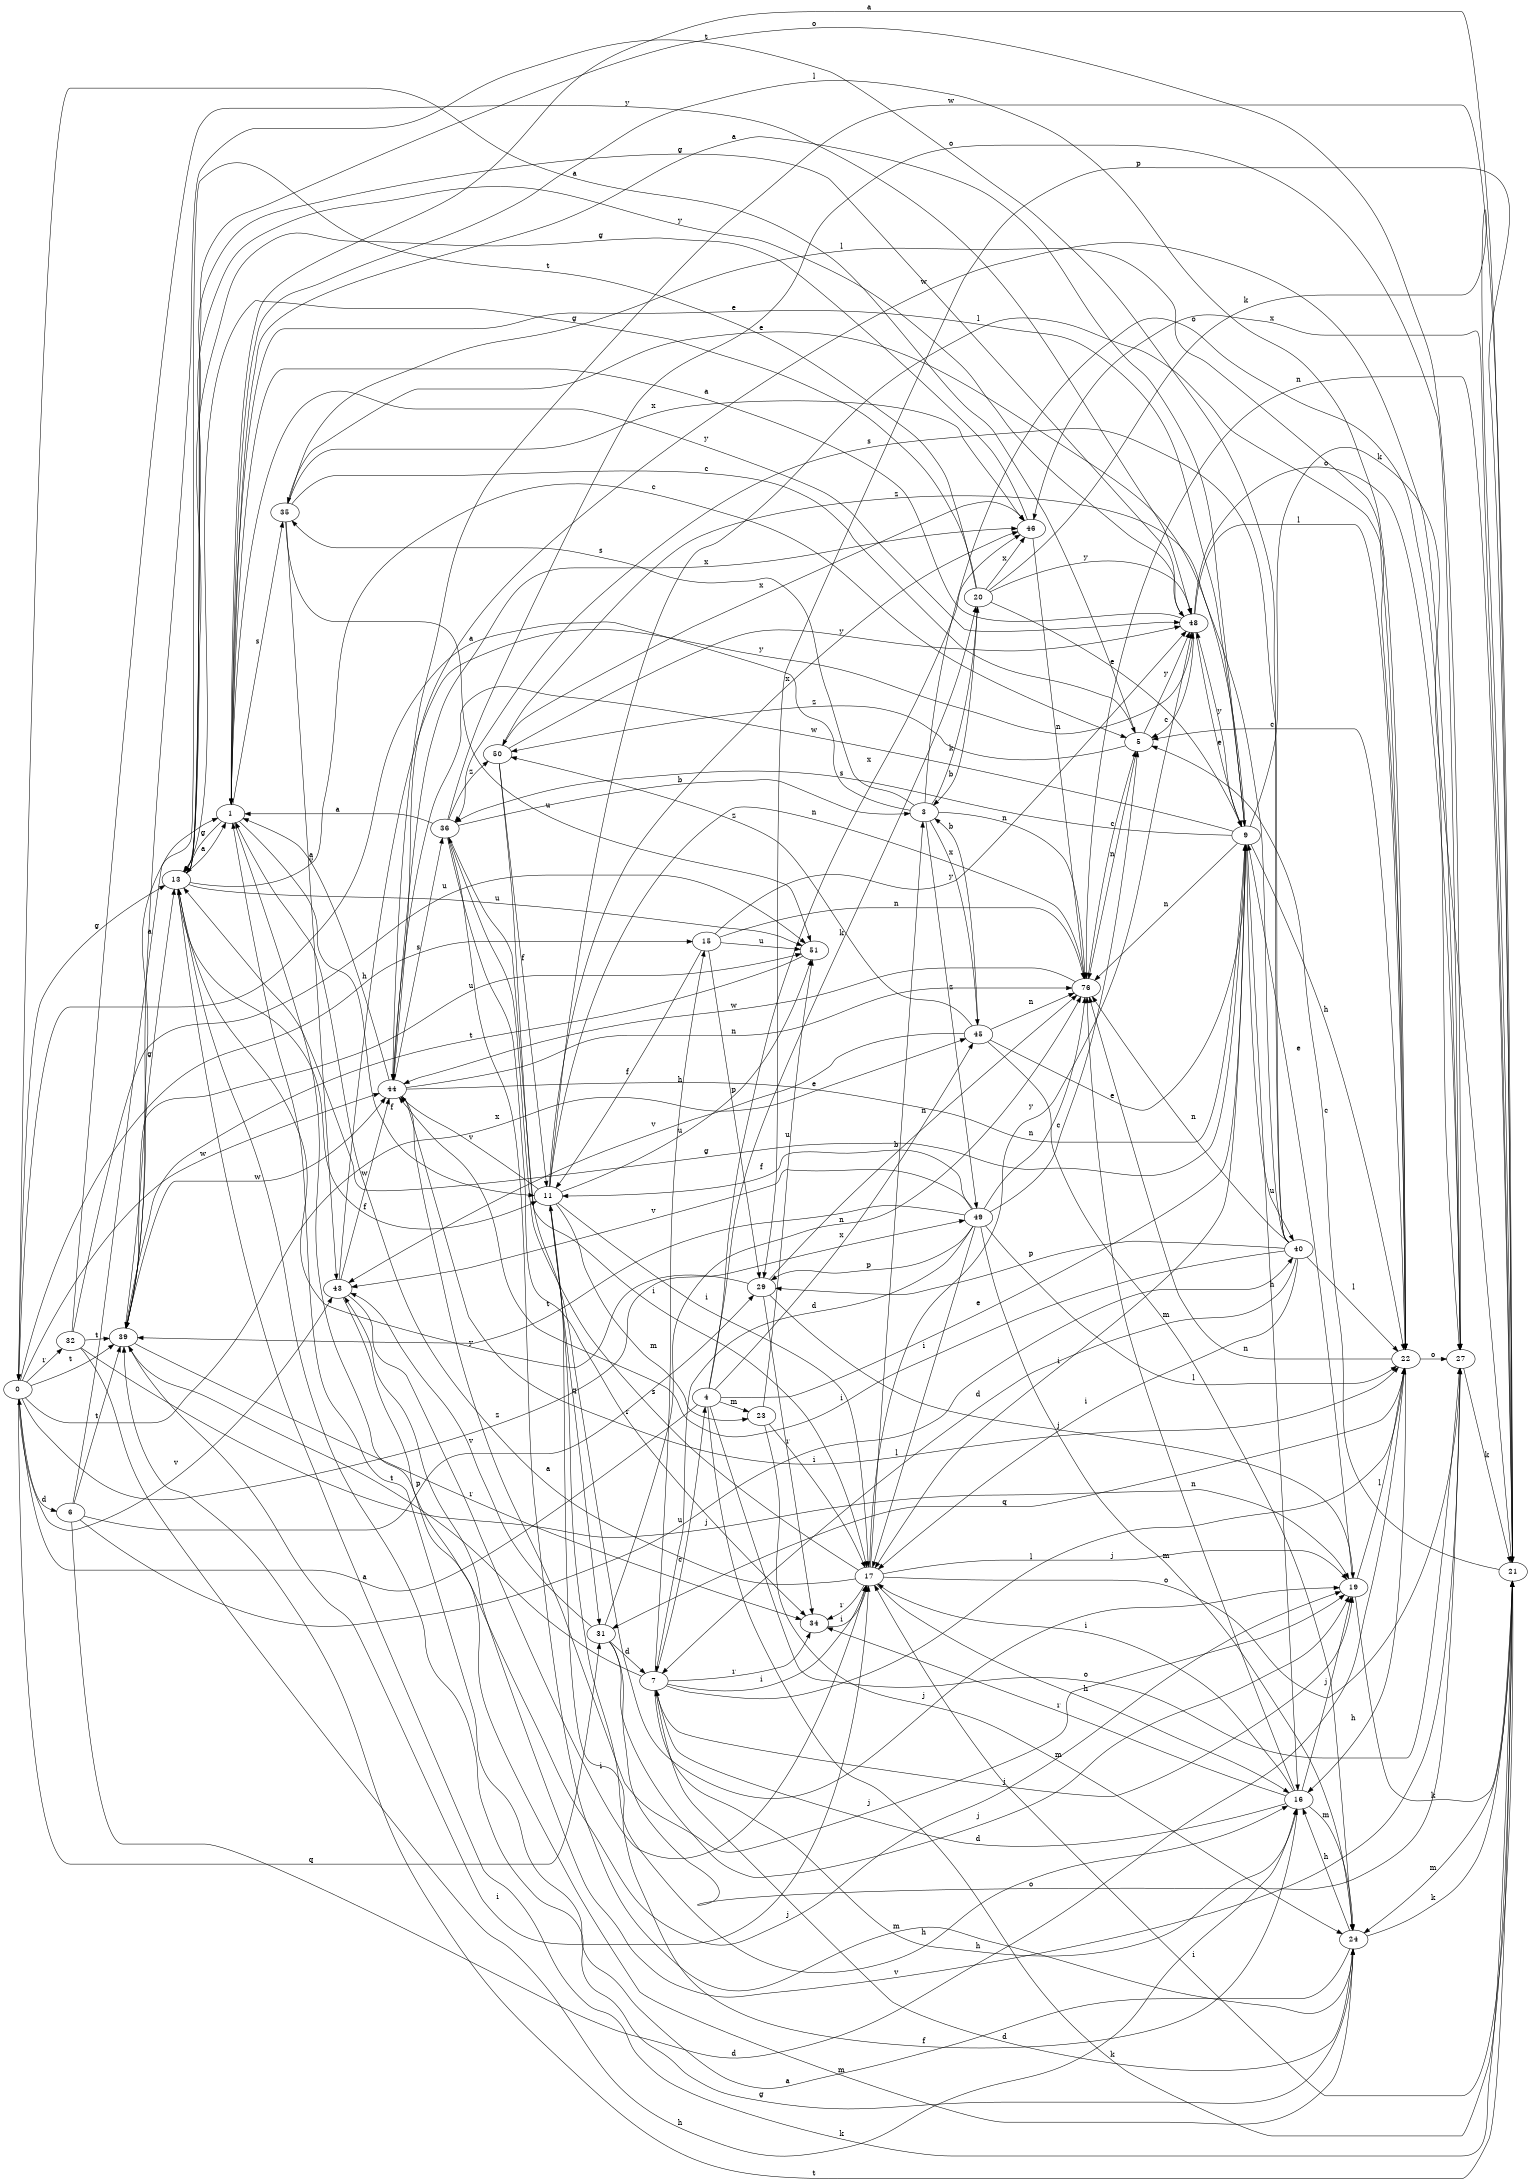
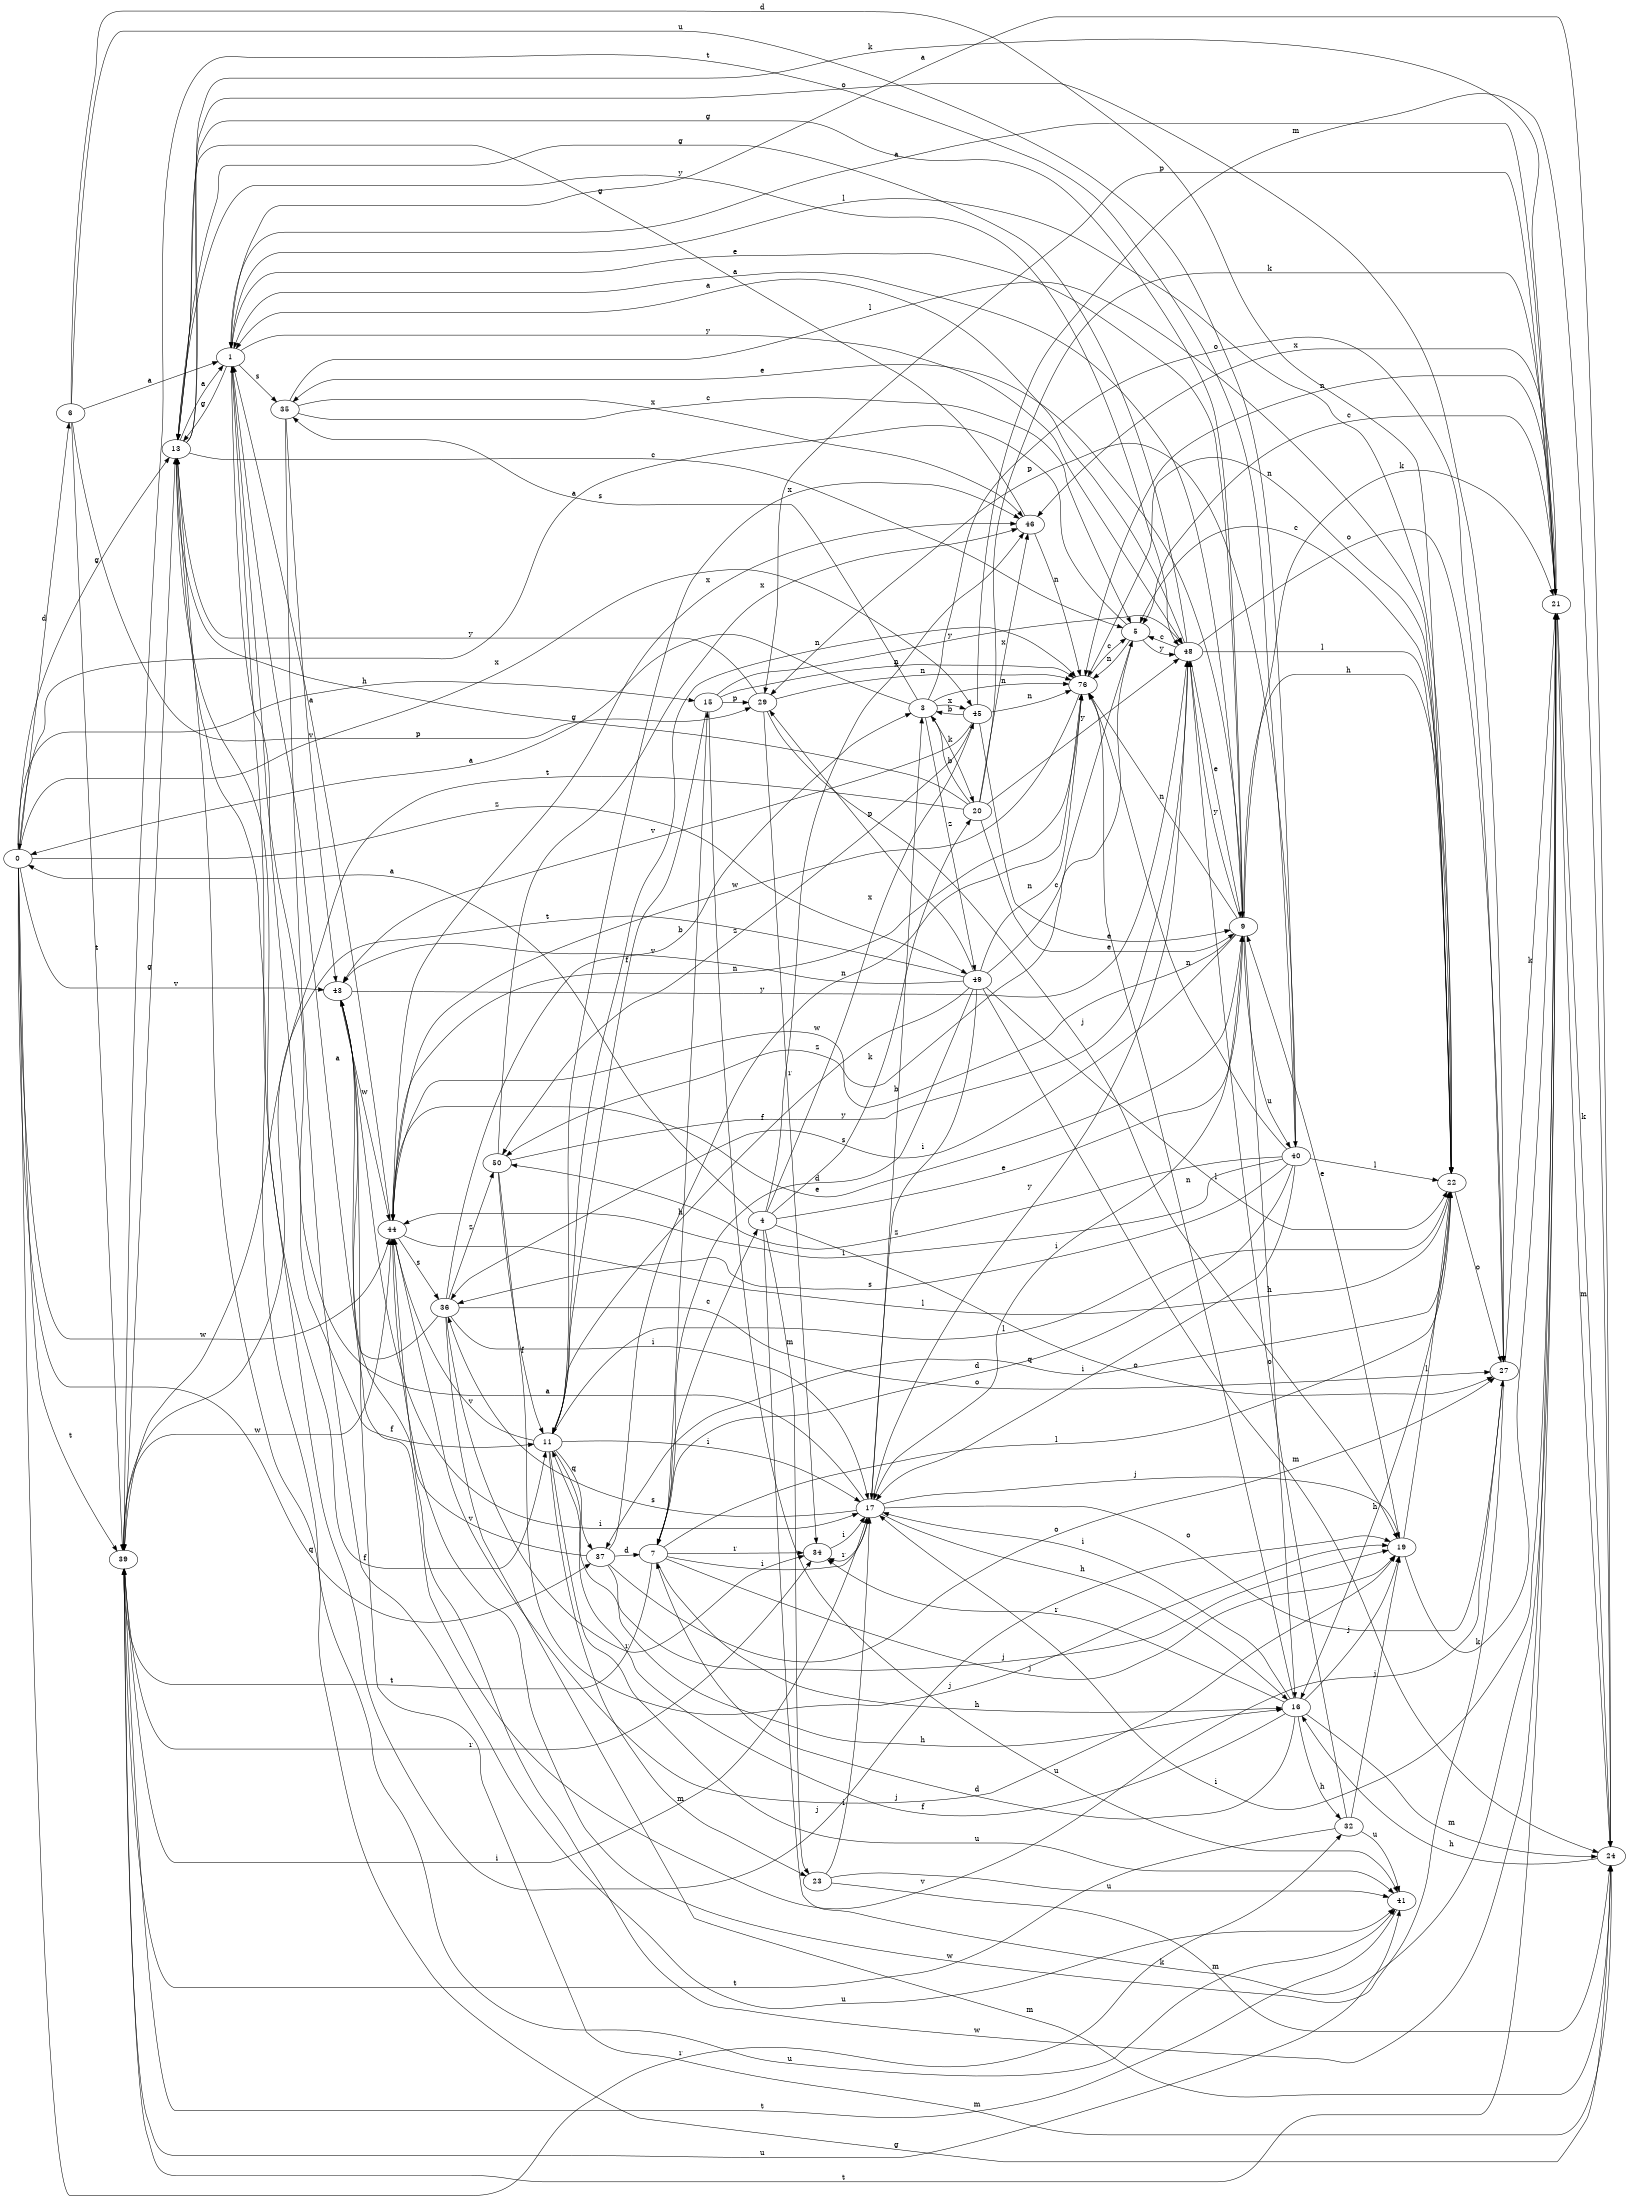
(628, 103) -> (1270, 1362)
(814, 951) -> (1402, 1901)
(601, 1634) -> (601, 1557)
(964, 2030) -> none
(590, 2050) -> (1311, 1769)
